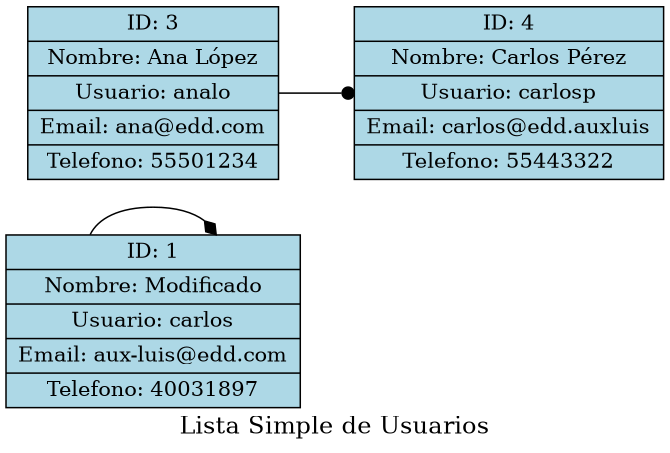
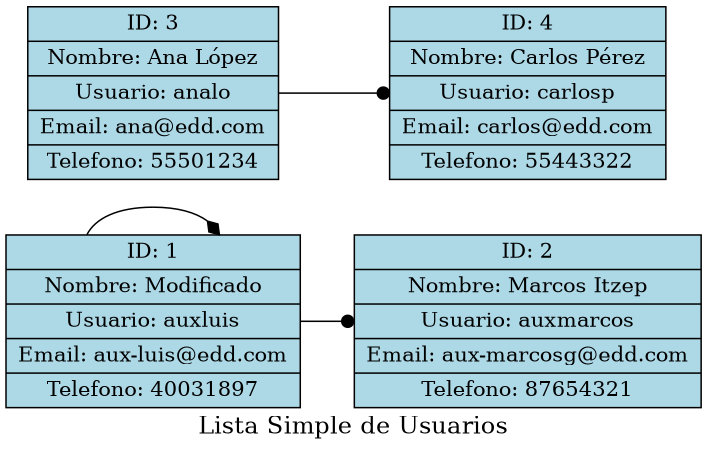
(509, 127) -> (528, 127)
(153, 321) -> (153, 321)
none -> (528, 321)
